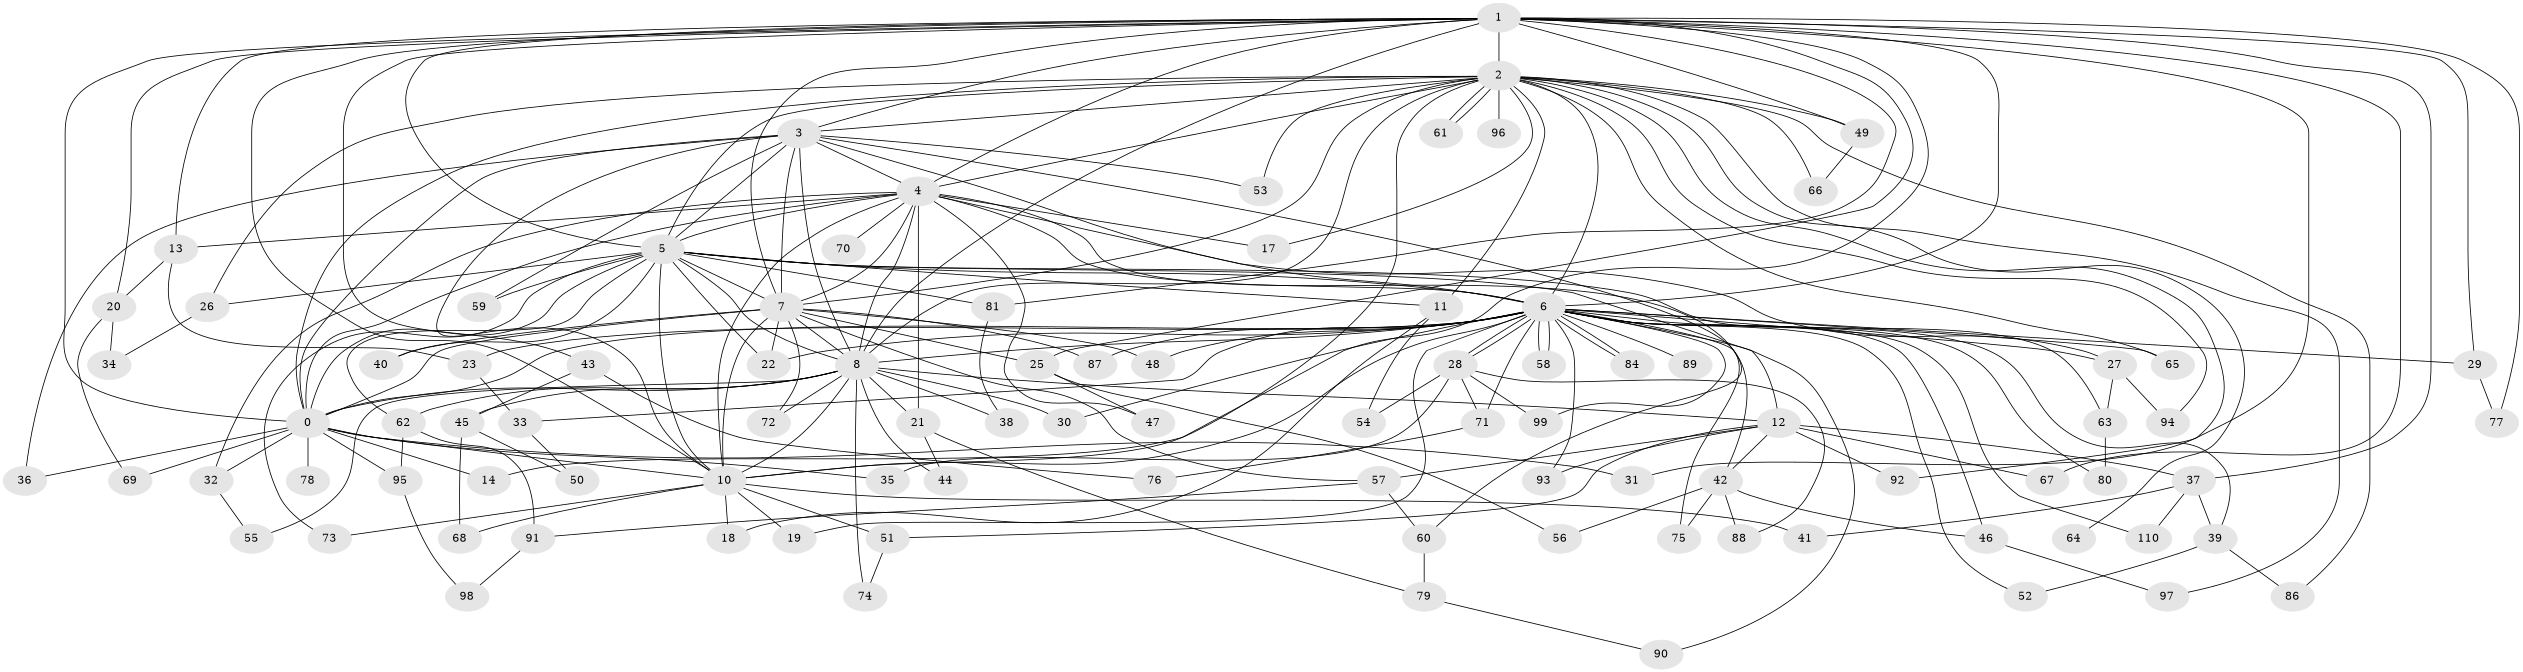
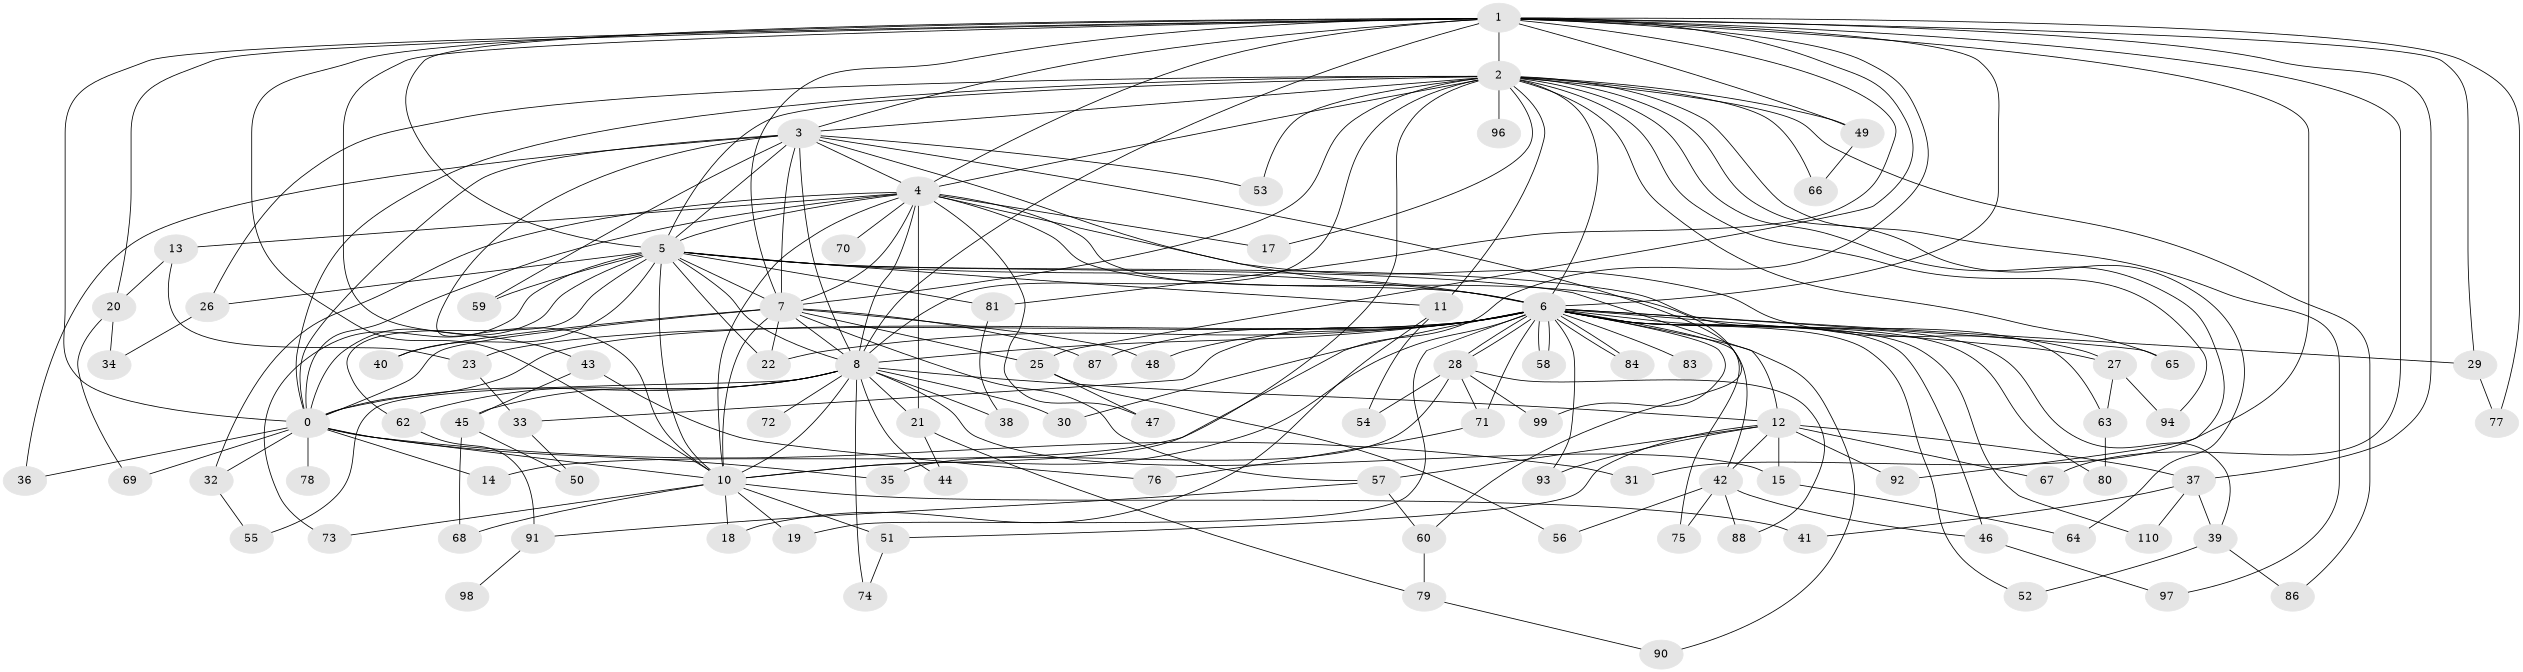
(762, 27) -> none
(1441, 133) -> none
(1690, 365) -> (1690, 365)
(800, 367) -> none
(400, 481) -> none
none -> (1779, 481)
